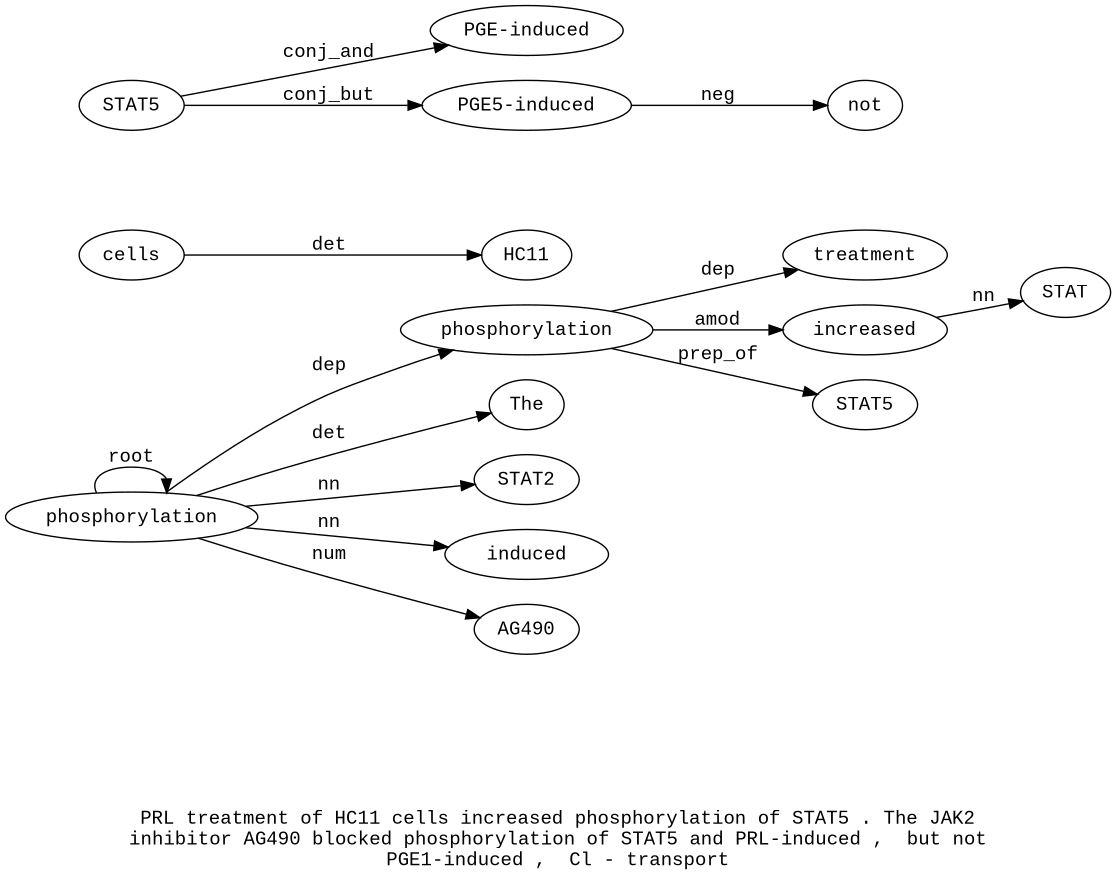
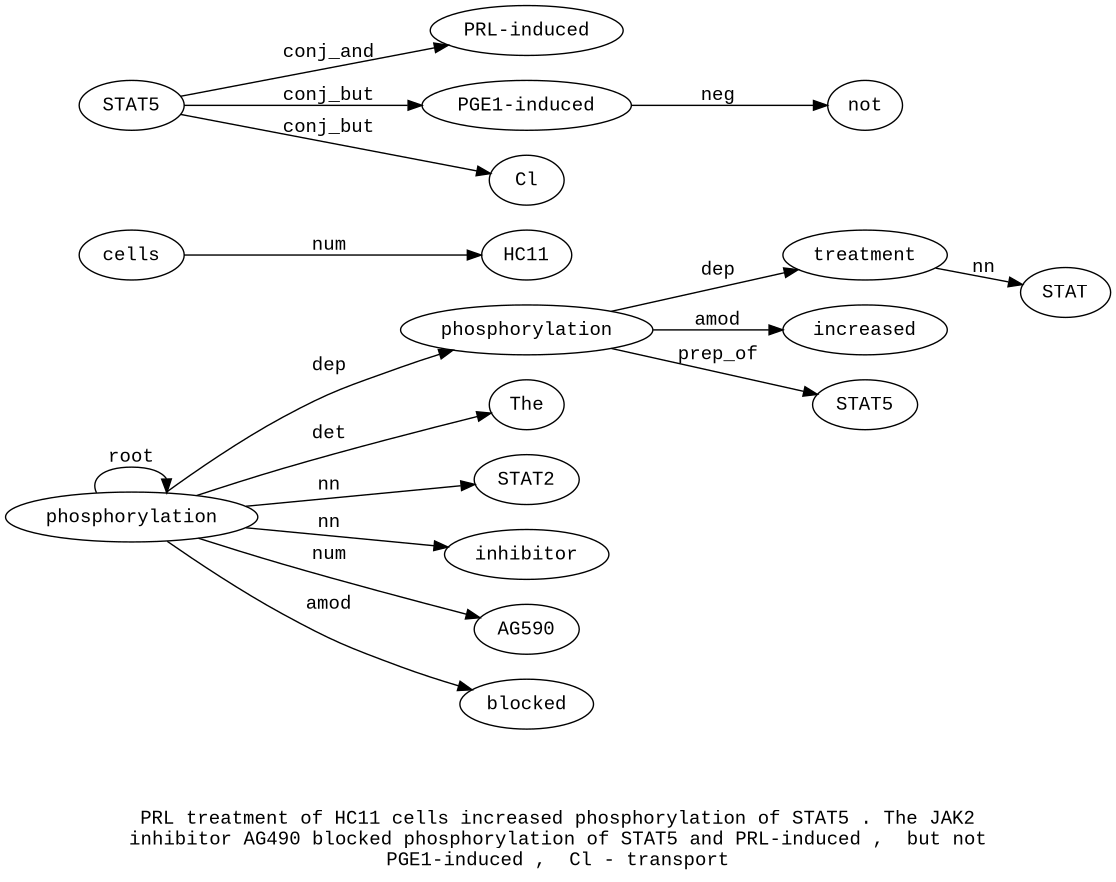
(527, 30) -> (527, 30)
(527, 105) -> (527, 105)
none -> (527, 180)
(329, 245) -> (329, 245)
(973, 311) -> (972, 275)
(527, 554) -> (527, 554)
(527, 629) -> (527, 629)
none -> (527, 704)
